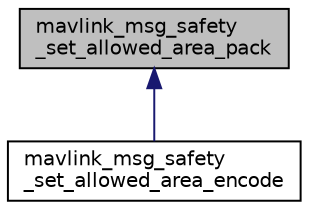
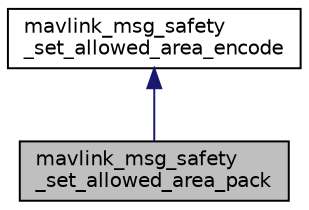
(154, 115) -> (154, 115)
